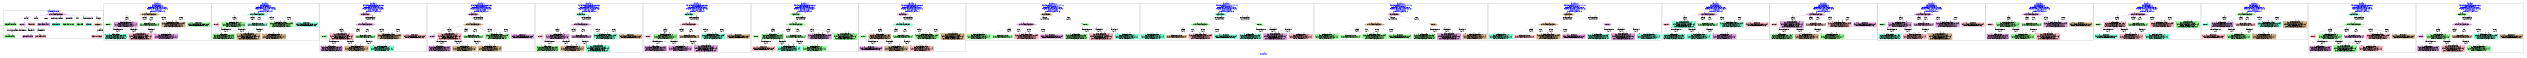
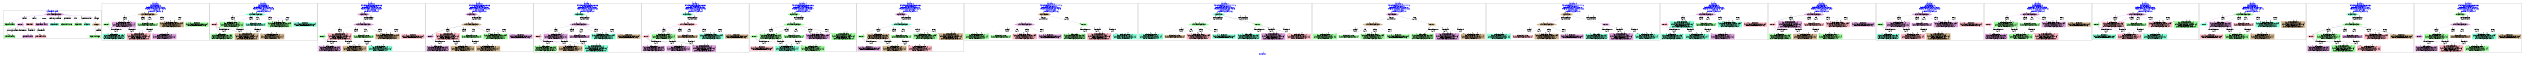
(10, 25) -> (10, 25)
(97, 37) -> (95, 37)
